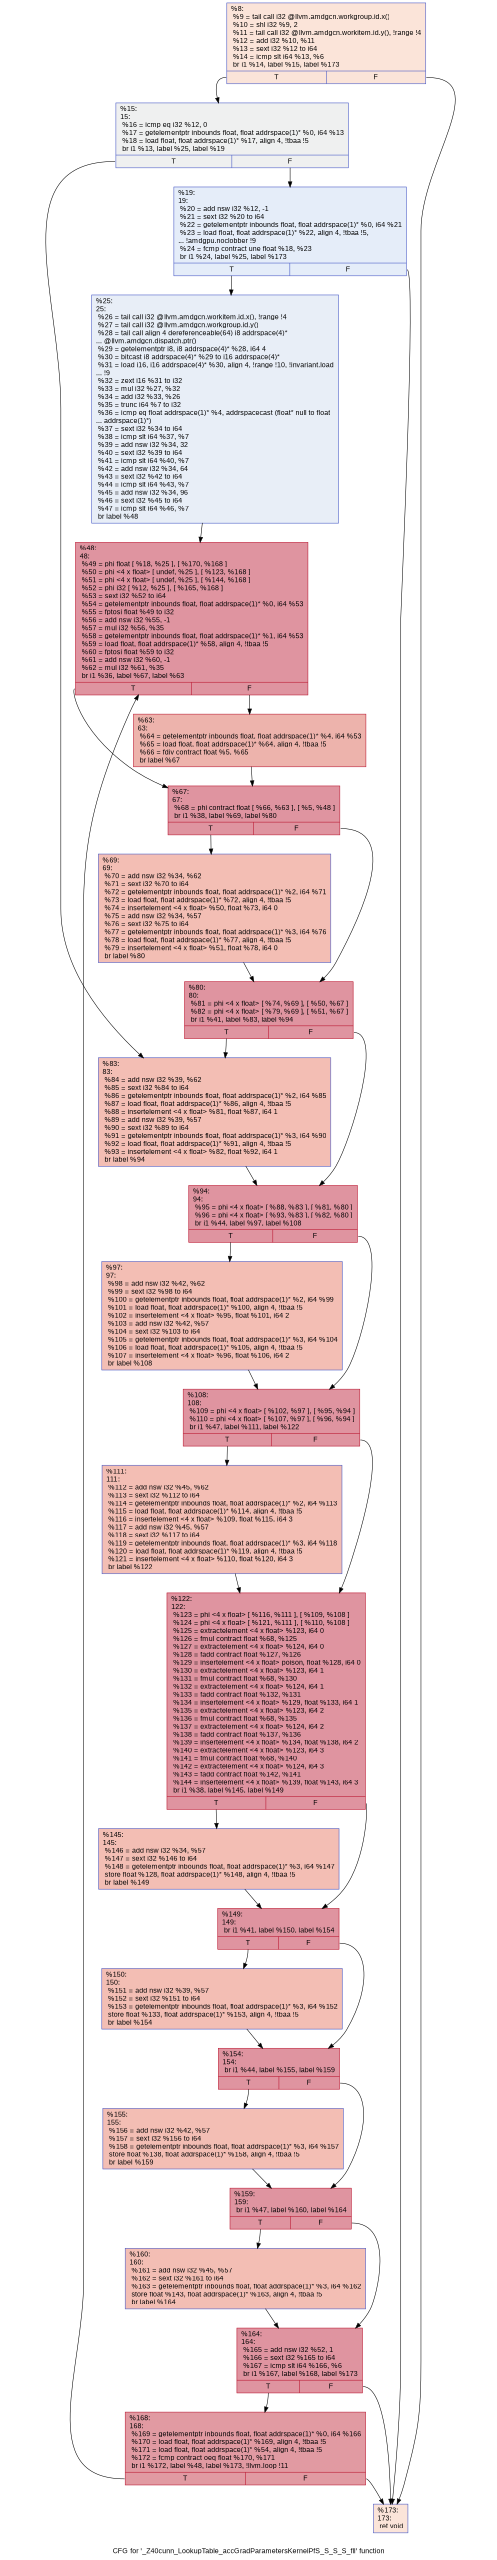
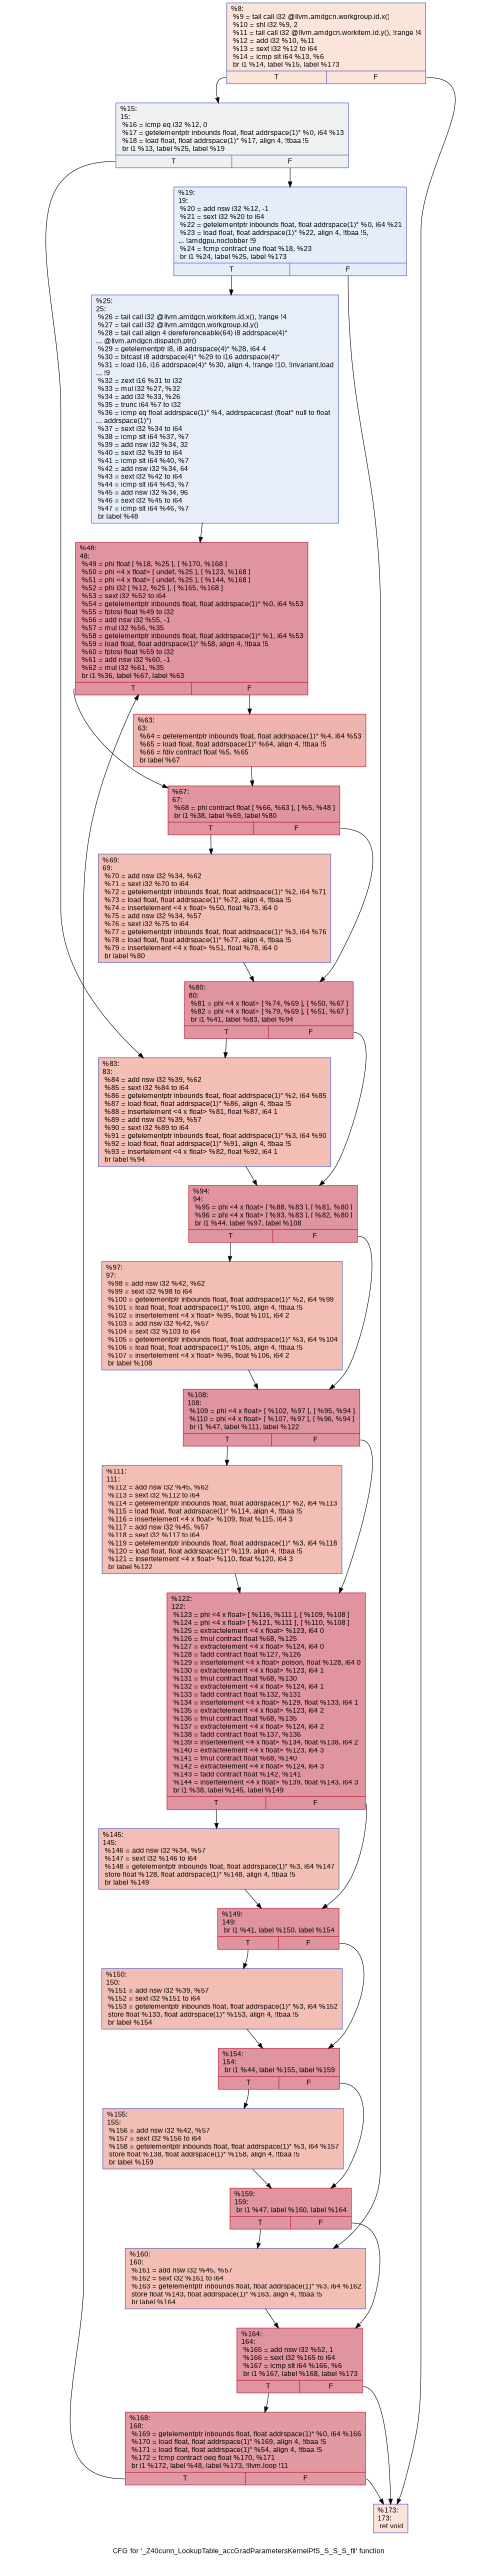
(401, 1384) -> (381, 1267)
